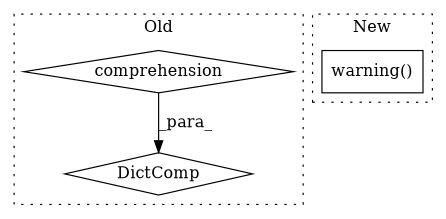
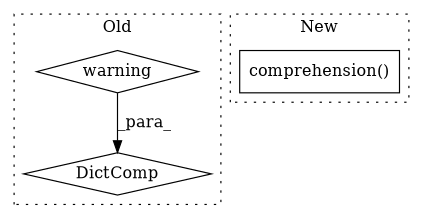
(159, 72) -> (117, 72)
(372, 72) -> (320, 72)
